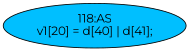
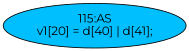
(95, 26) -> (95, 26)
